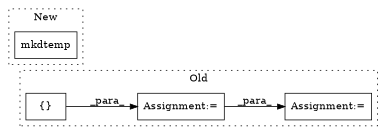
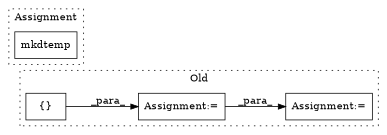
(46, 17) -> (46, 17)
